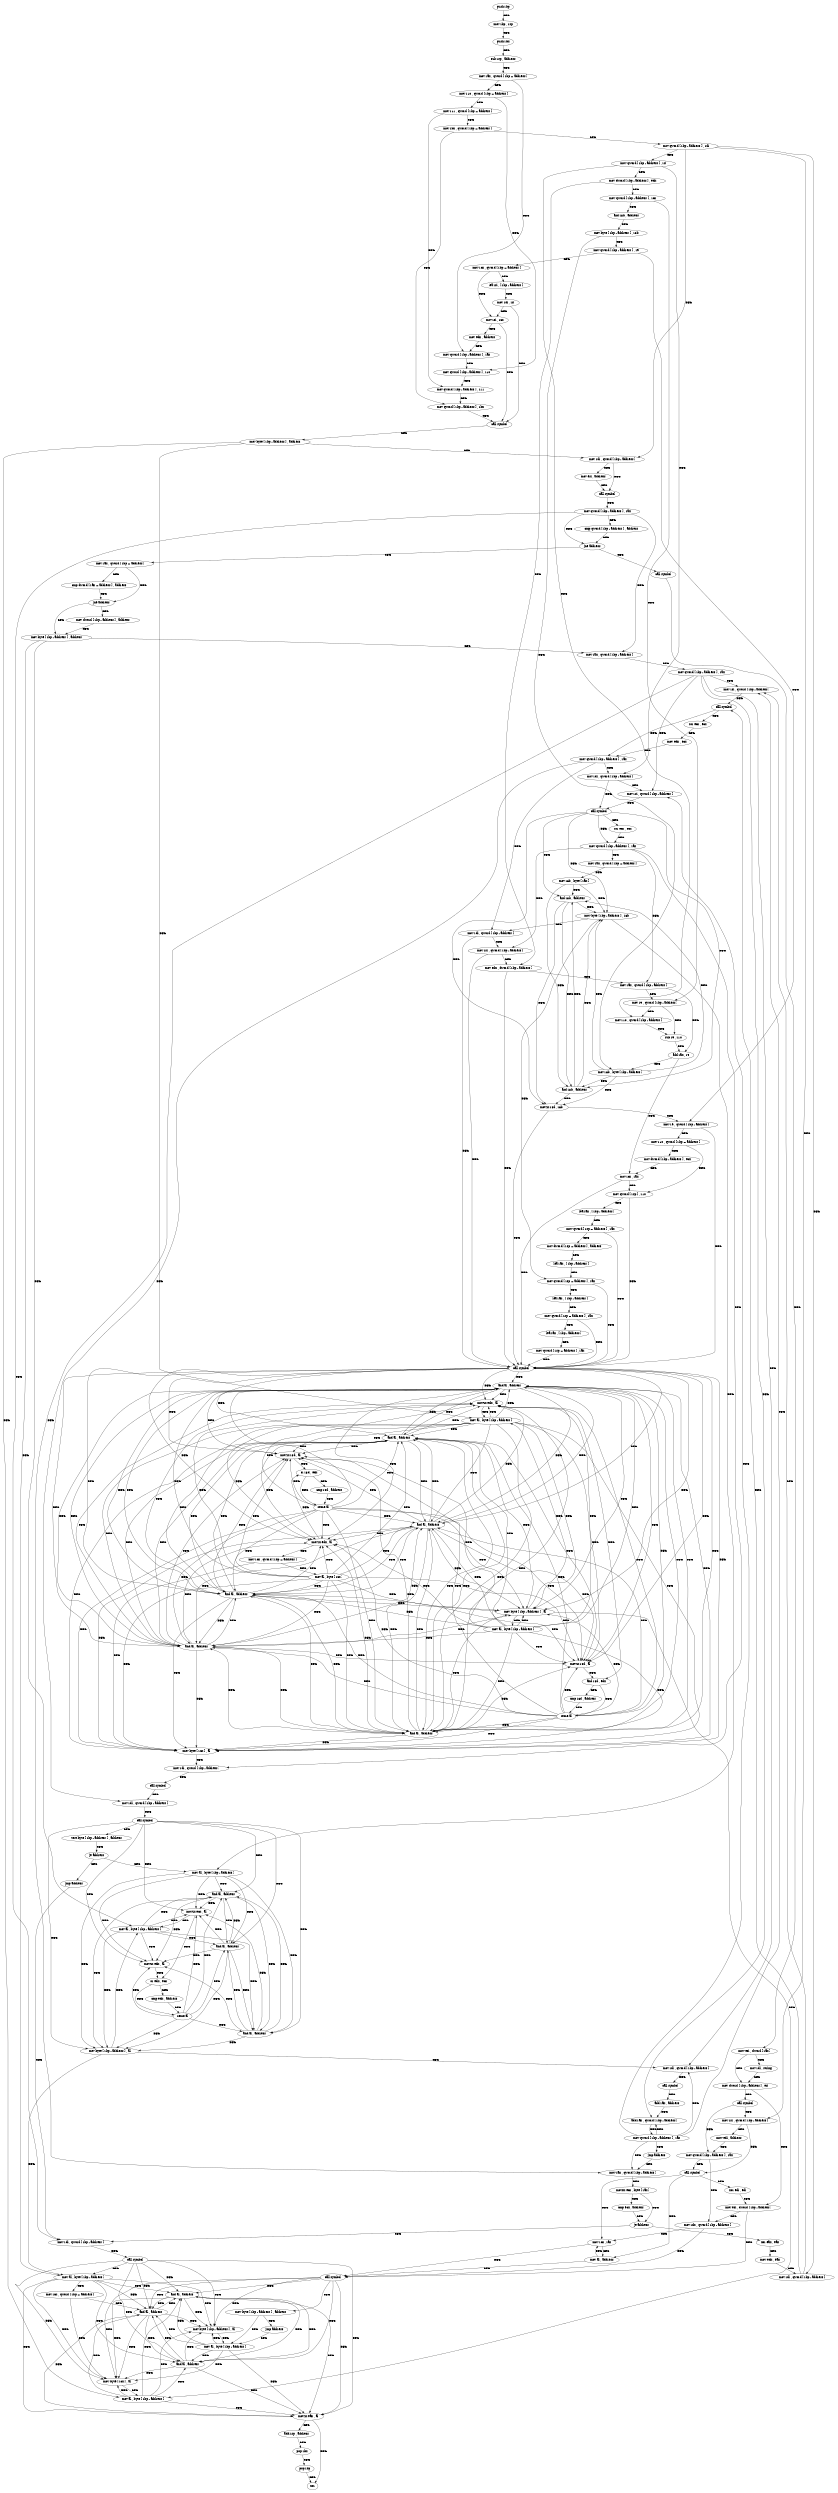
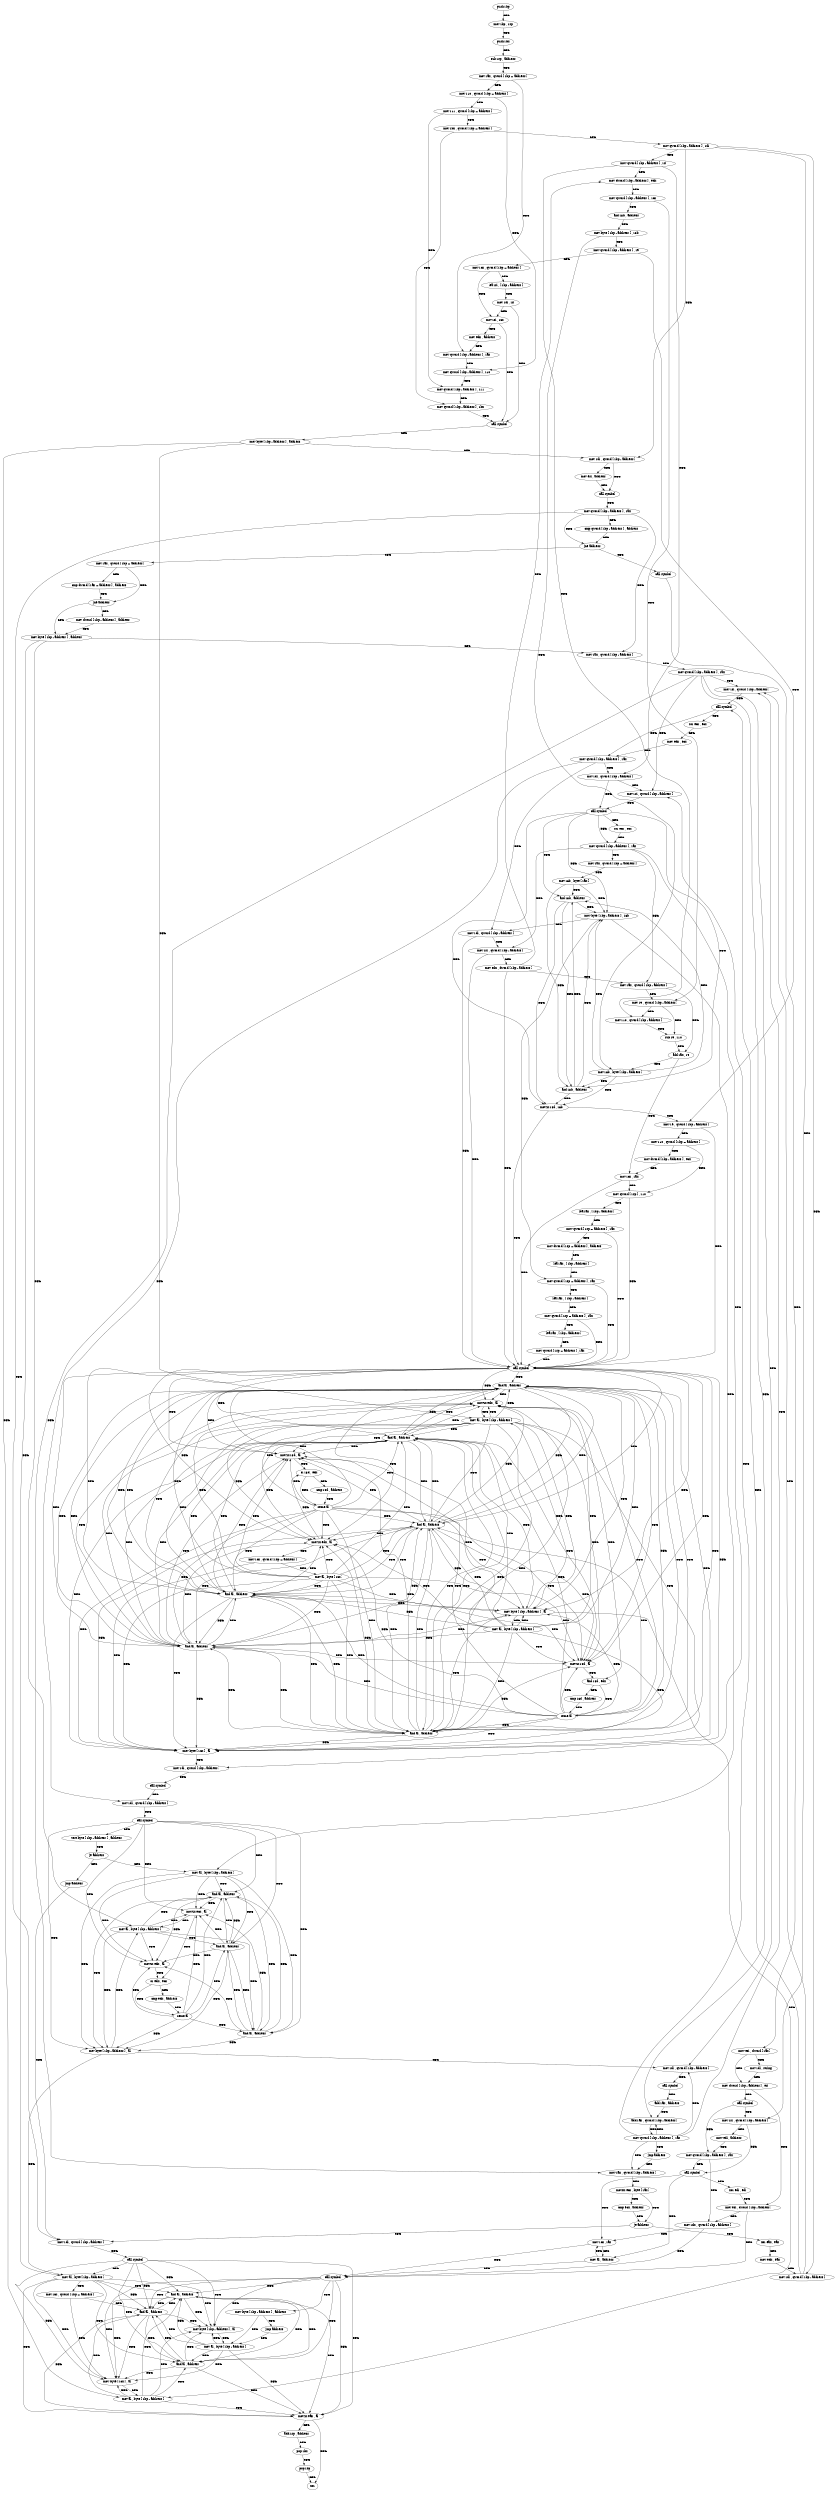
(536, 560) -> (536, 562)
